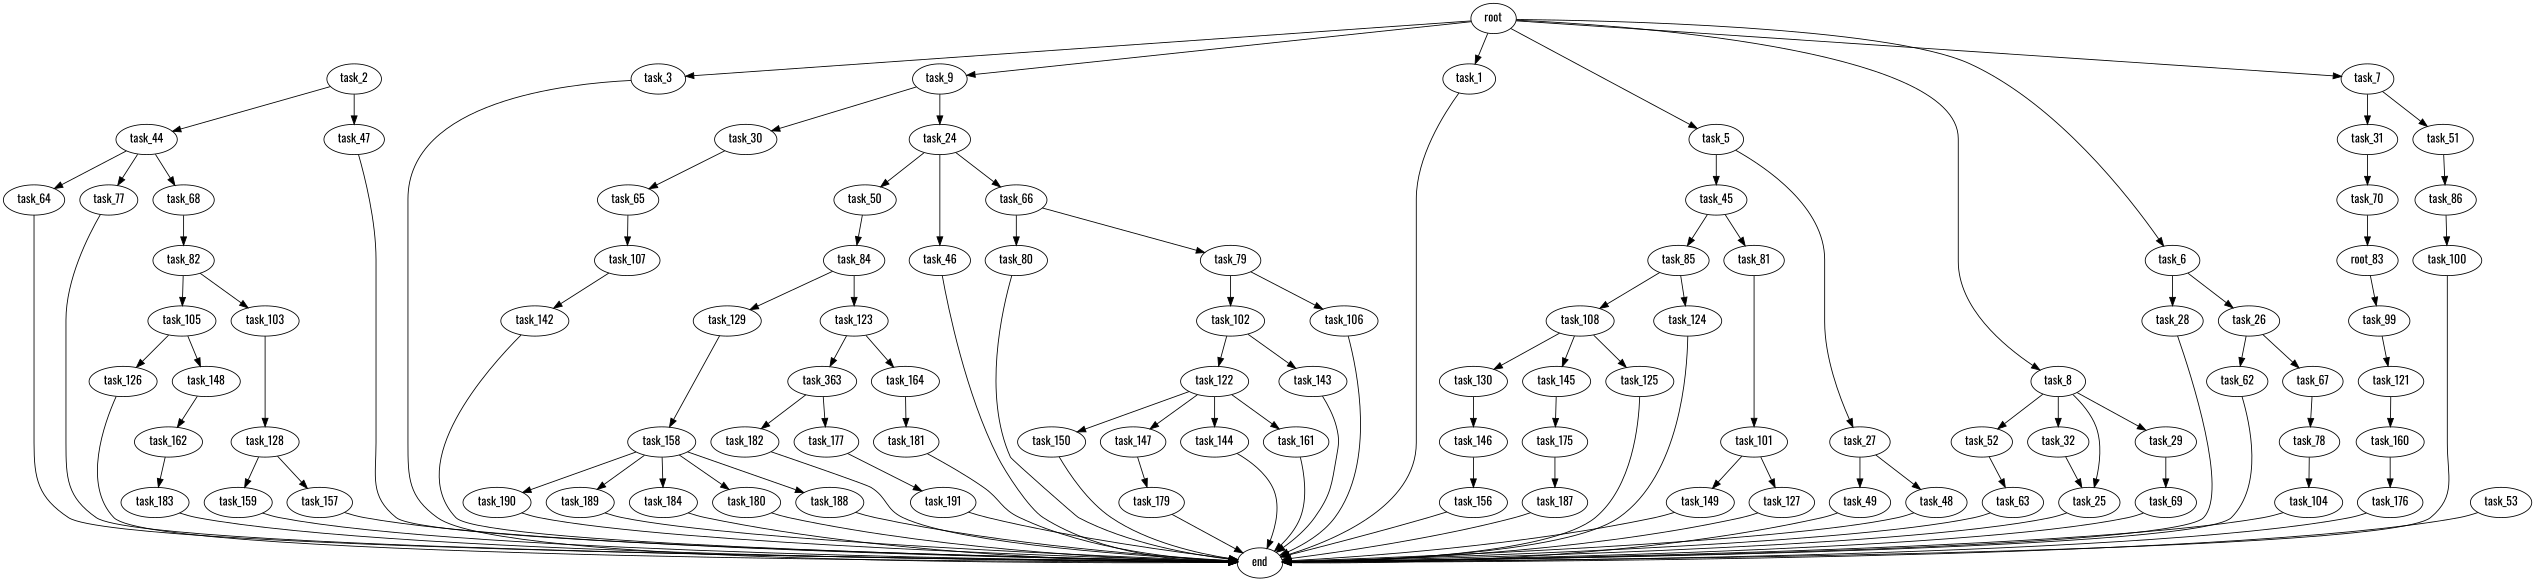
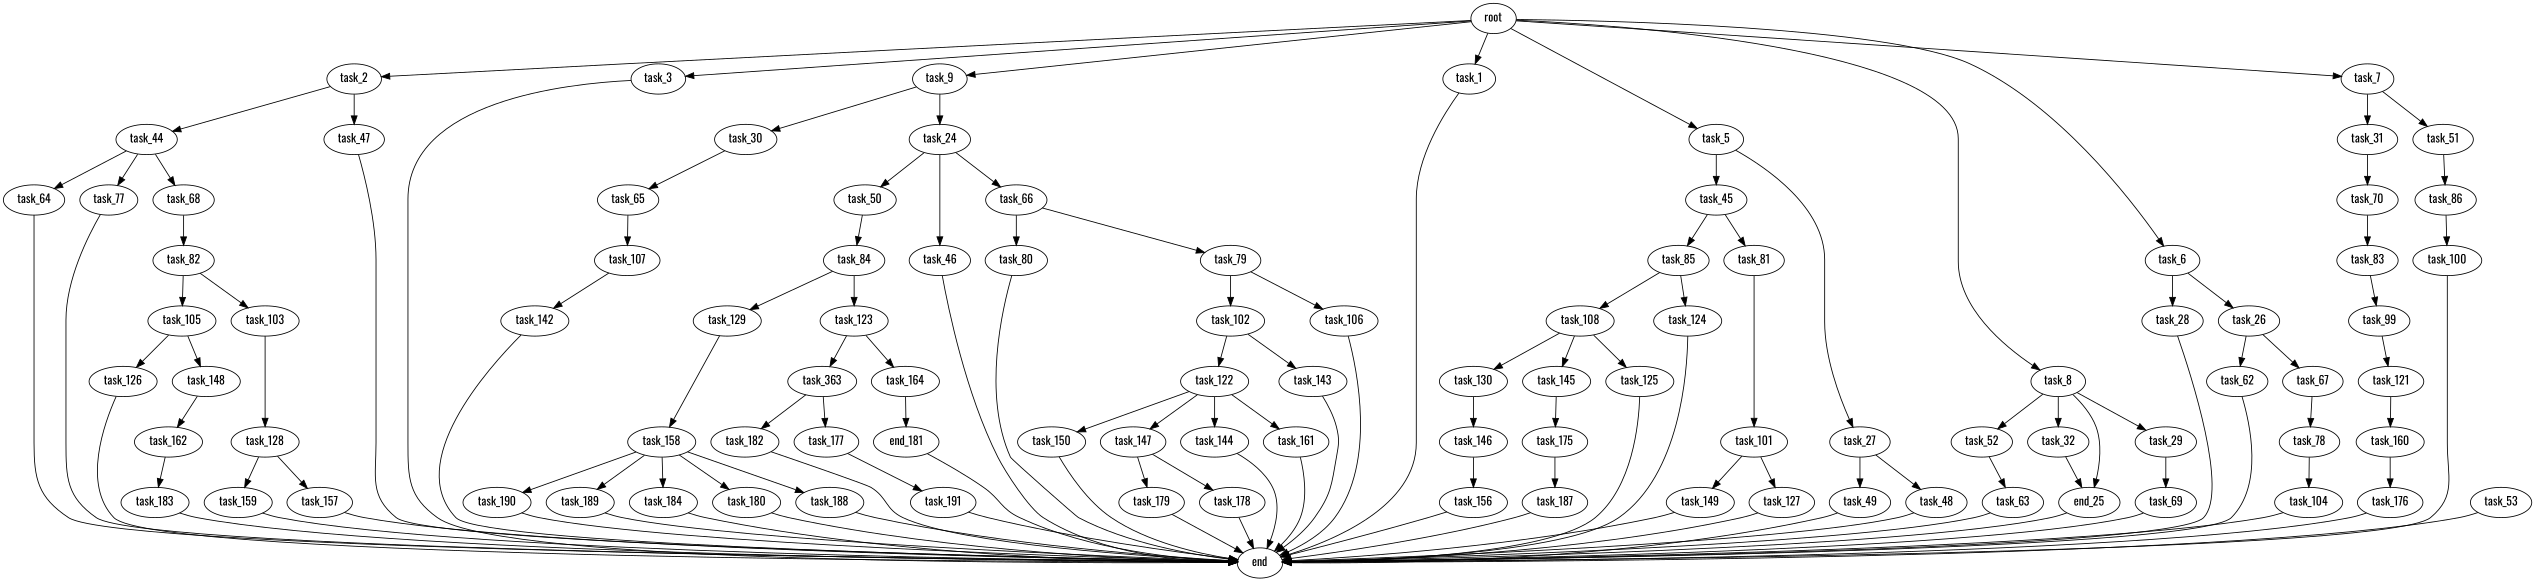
none -> (930, 48)
(2367, 260) -> (2367, 260)
(906, 442) -> (906, 442)
none -> (1232, 502)
(2089, 502) -> (2089, 502)
